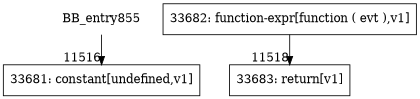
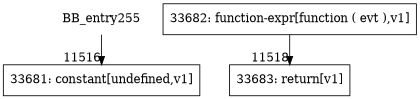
(102, 19) -> (102, 19)
